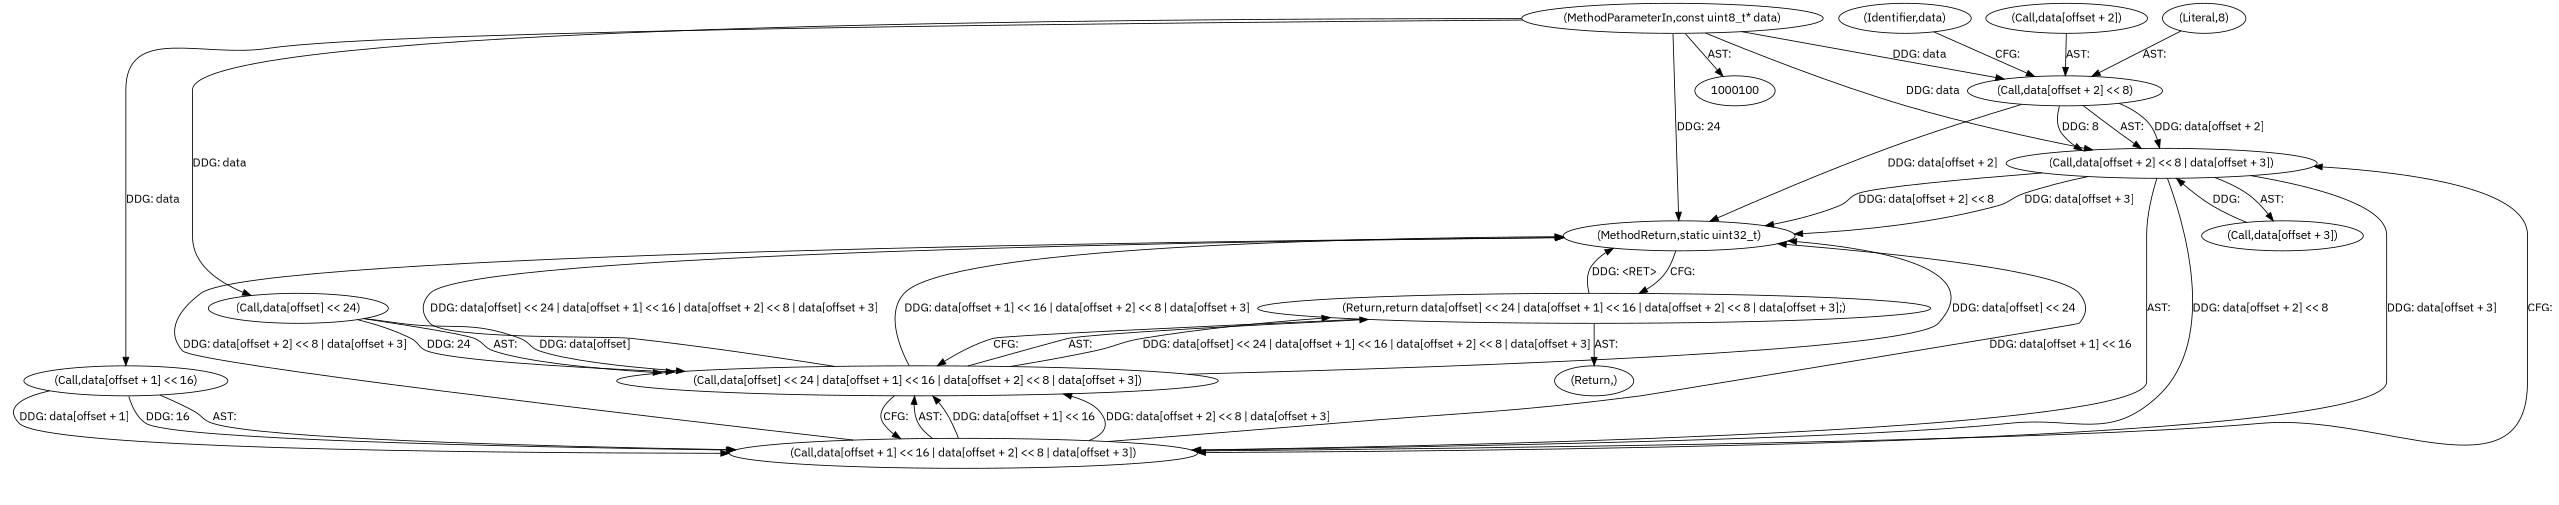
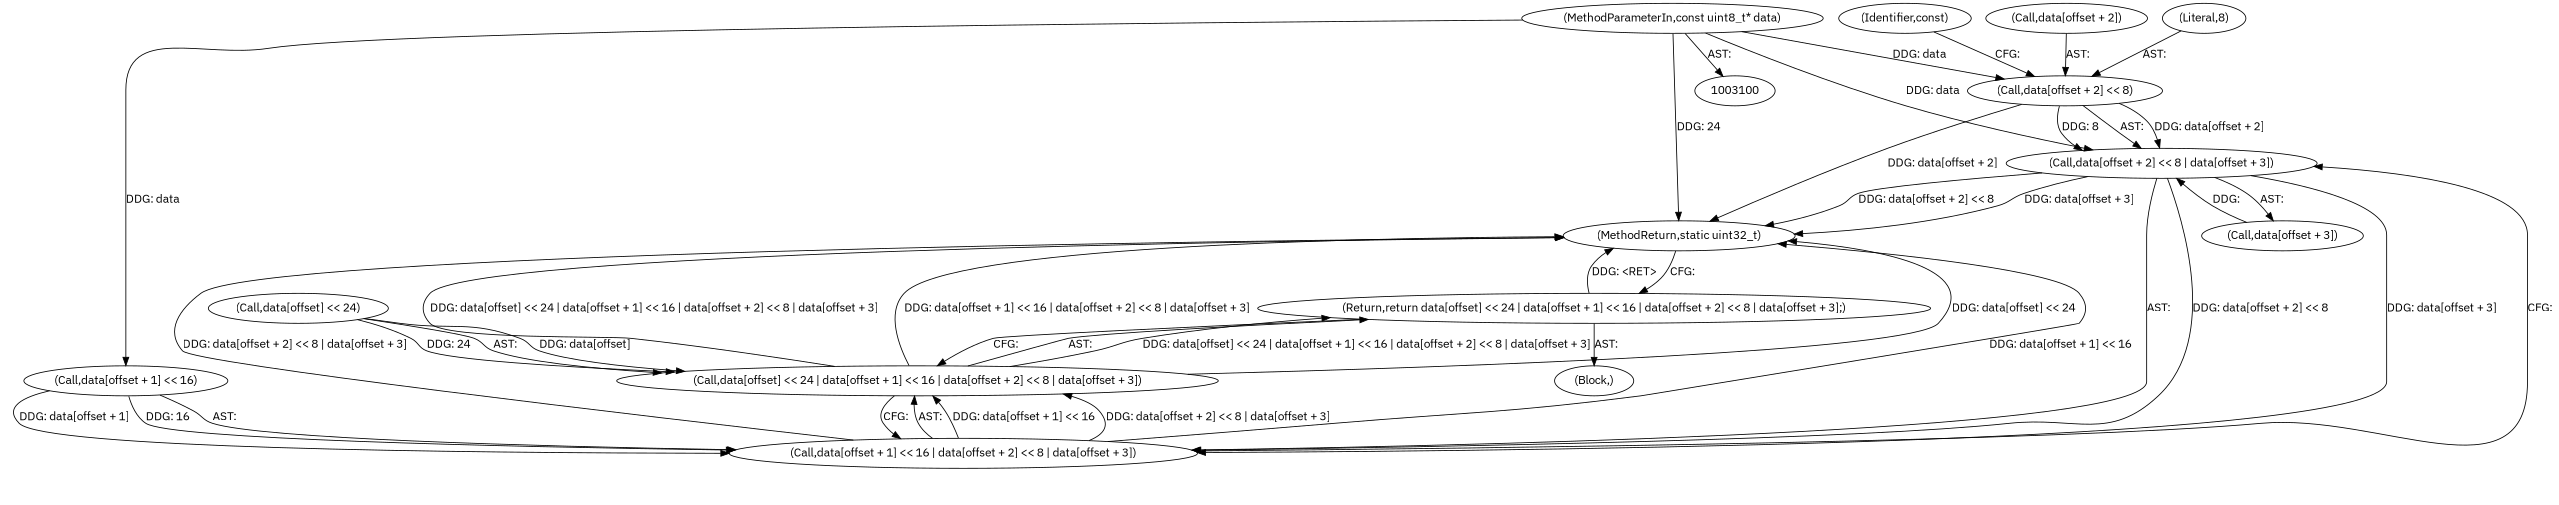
(1905, 18) -> (1905, 18)
(467, 42) -> none
(1735, 91) -> (1735, 91)
(1594, 381) -> (1594, 381)
